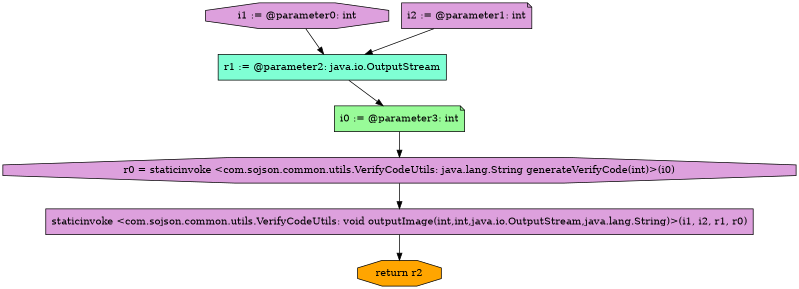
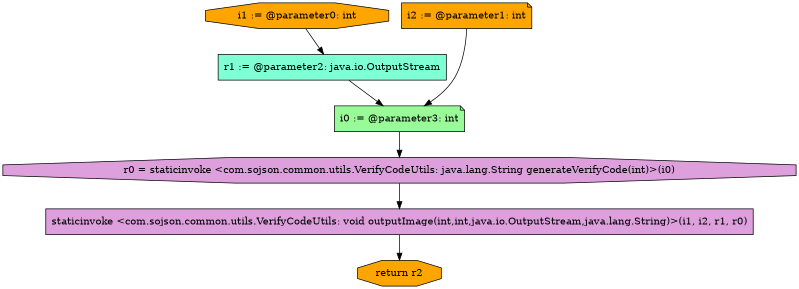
(297, 16) -> (297, 16)
(467, 16) -> (467, 16)
(403, 40) -> (458, 70)
